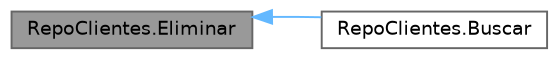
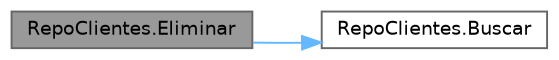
(297, 17) -> (277, 43)
